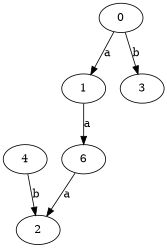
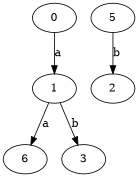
(130, 49) -> (67, 120)
(25, 159) -> (113, 18)
(63, 191) -> none
